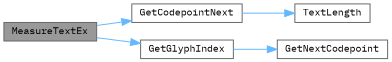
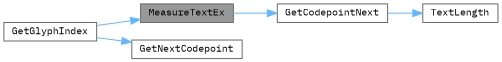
(114, 40) -> (114, 23)
